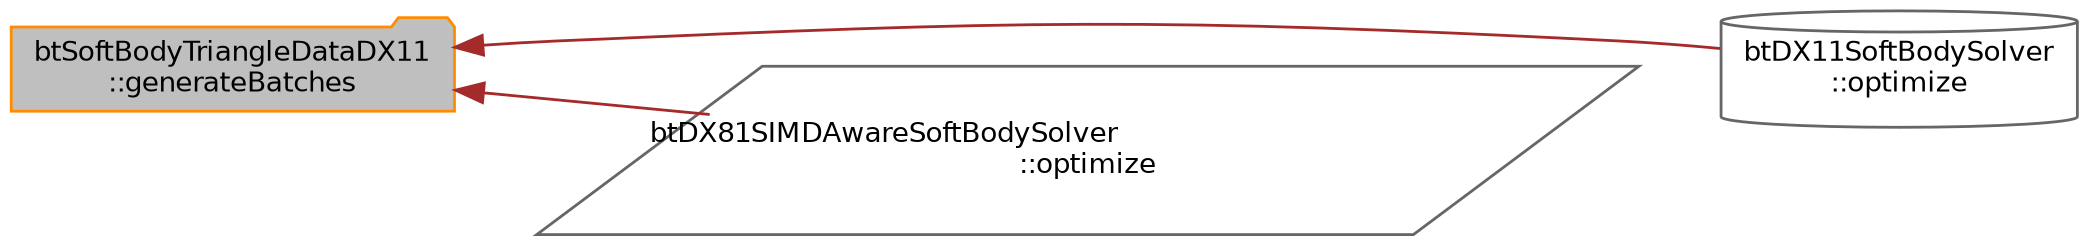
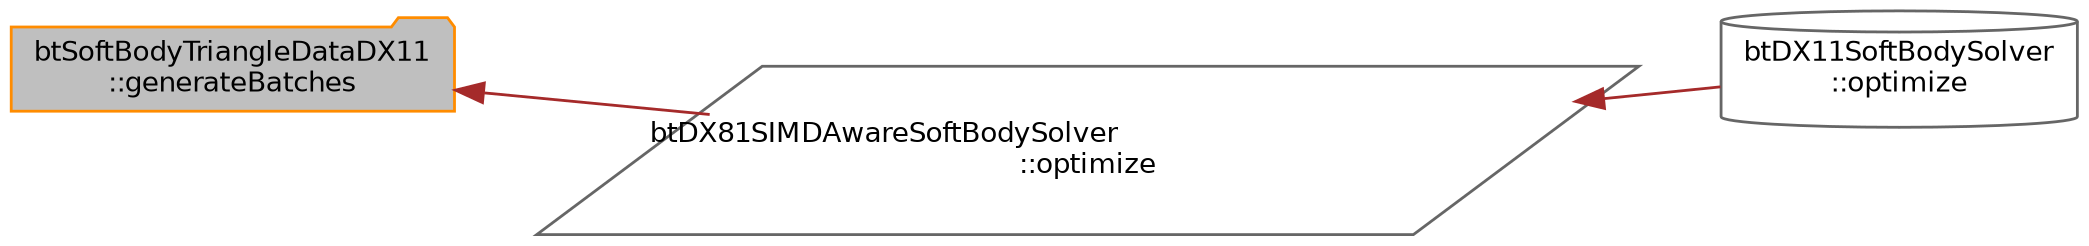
(1102, 24) -> (1662, 93)
